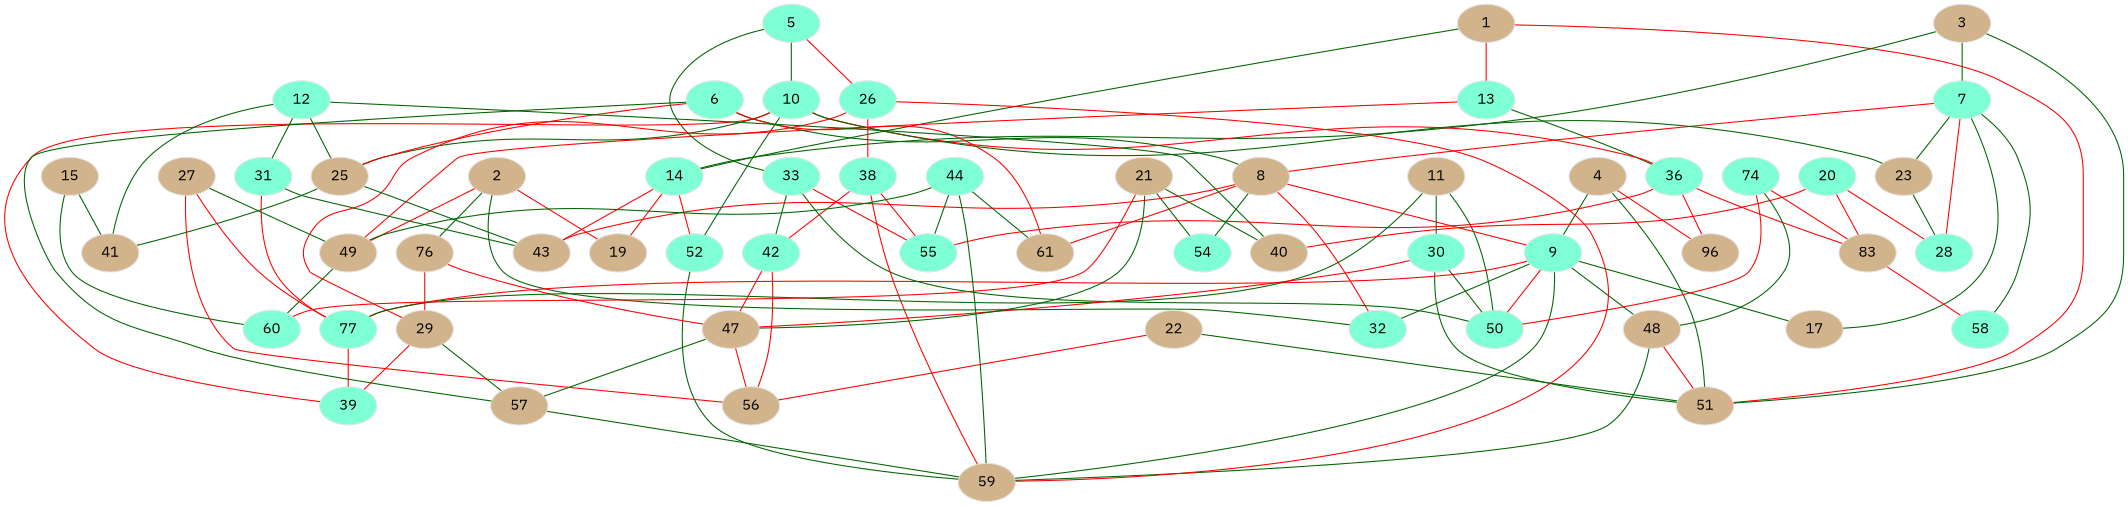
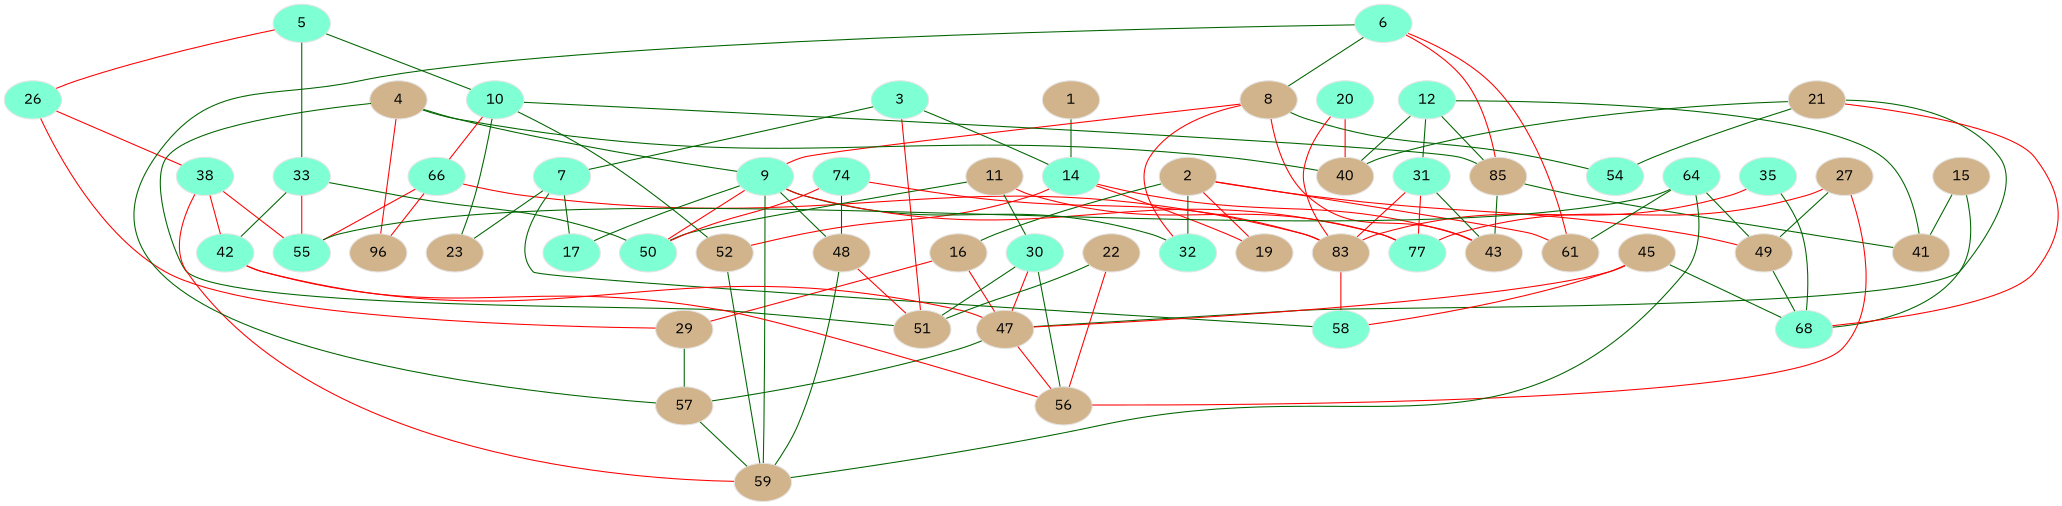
(1962, 23) -> (900, 100)
(1486, 100) -> none
(2059, 115) -> none
(1611, 134) -> none
none -> (802, 148)
(340, 176) -> (1498, 176)
(955, 176) -> (1692, 176)
(1674, 176) -> (437, 176)
none -> (1768, 176)
(1153, 215) -> (1383, 208)
none -> (1381, 215)
(1590, 233) -> none
(425, 253) -> (958, 253)
(695, 253) -> (725, 253)
none -> (1647, 253)
(1944, 253) -> none
(1461, 286) -> (1050, 335)
(910, 301) -> (1206, 215)
(2090, 326) -> (912, 229)
(272, 329) -> (1804, 329)
(1814, 329) -> (572, 253)
(348, 406) -> none
